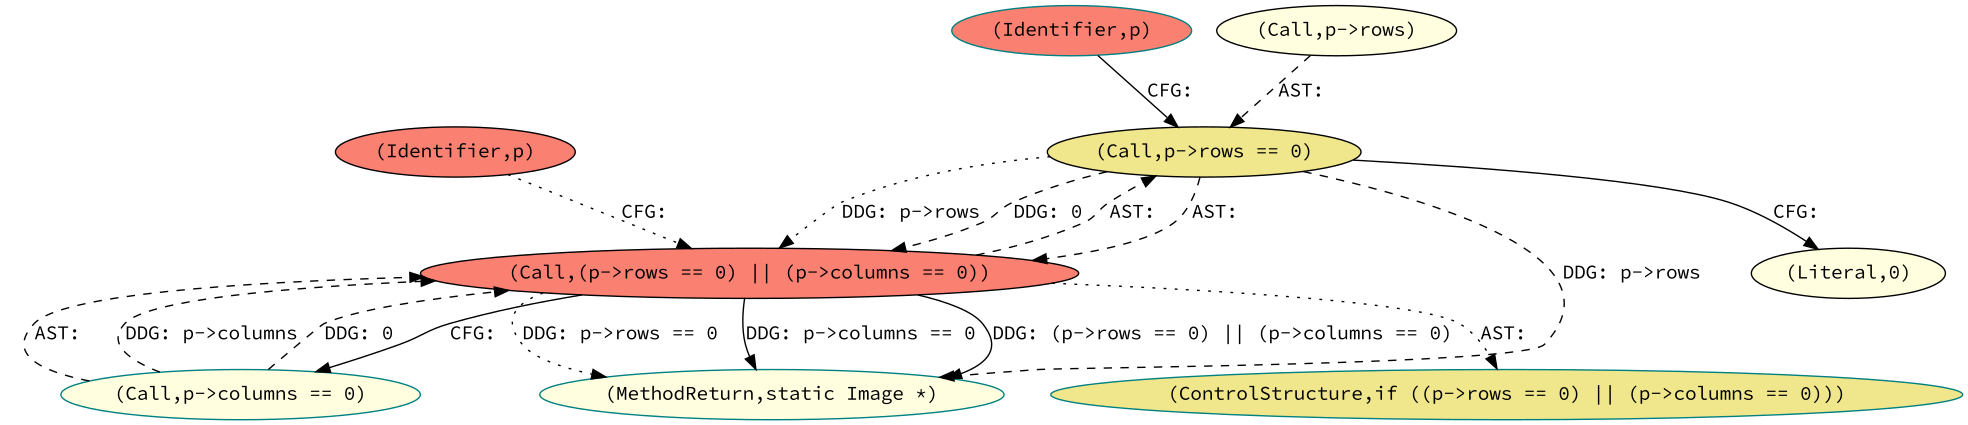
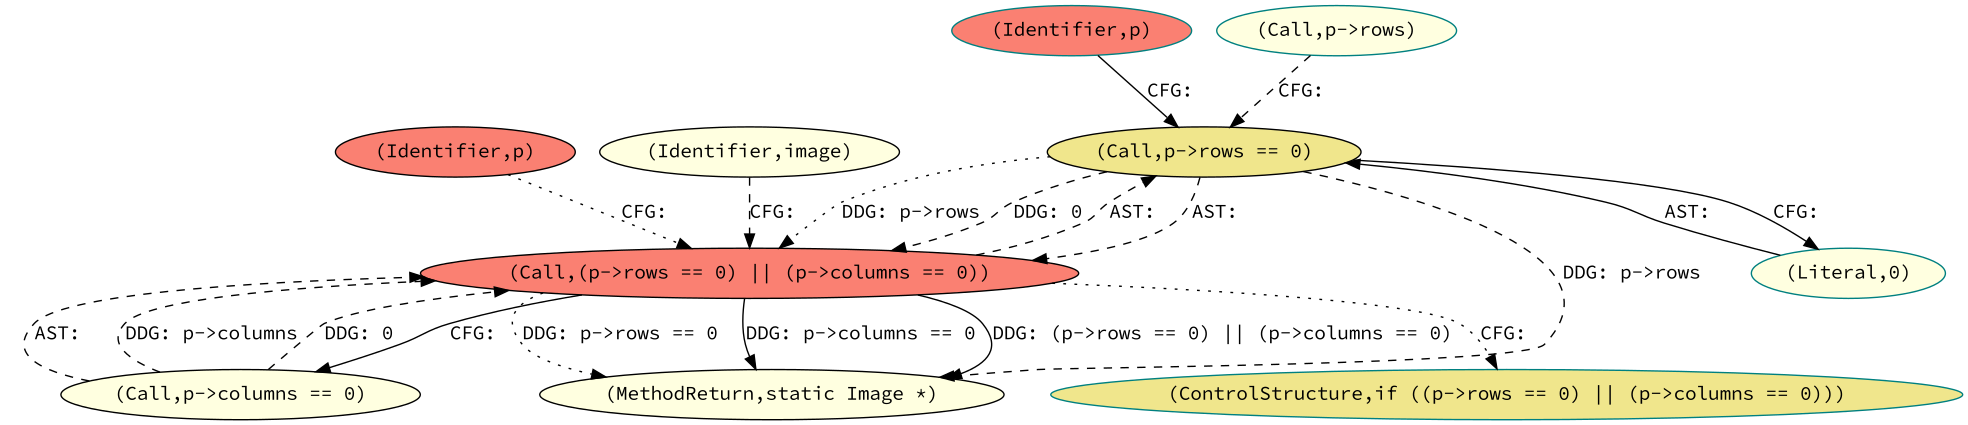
(1337, 31) -> (1337, 31)
(1307, 91) -> (1307, 91)
none -> (750, 152)
none -> (1573, 195)
(1848, 273) -> (1848, 273)
(1509, 334) -> (1509, 334)
(241, 395) -> (241, 395)
(772, 395) -> (772, 395)
